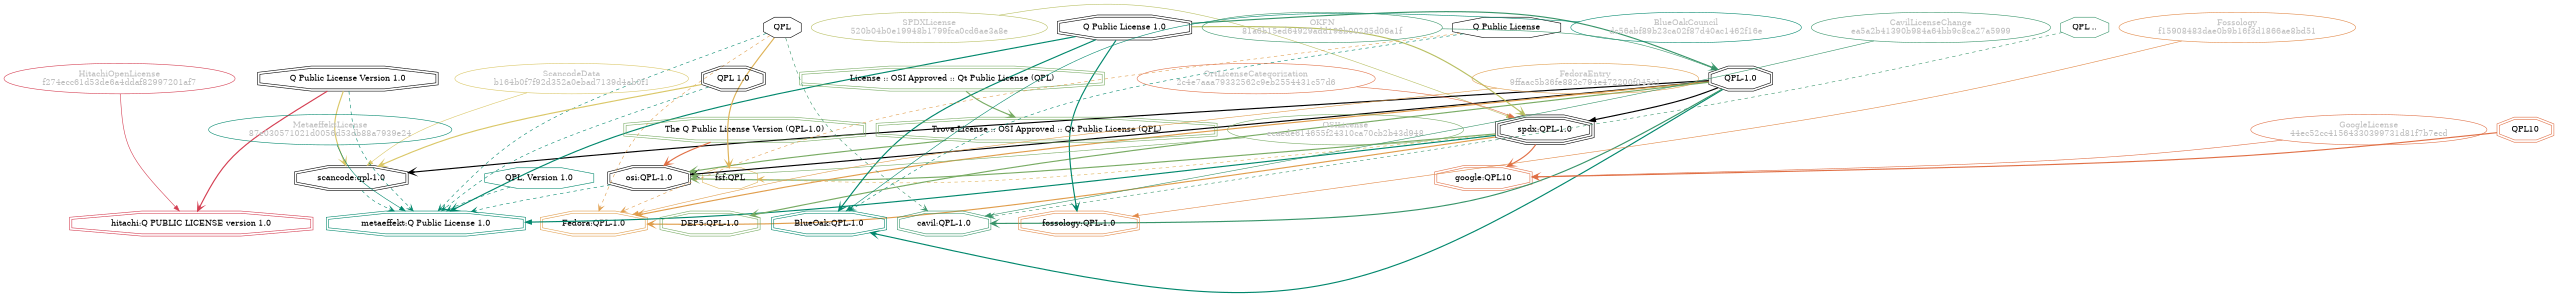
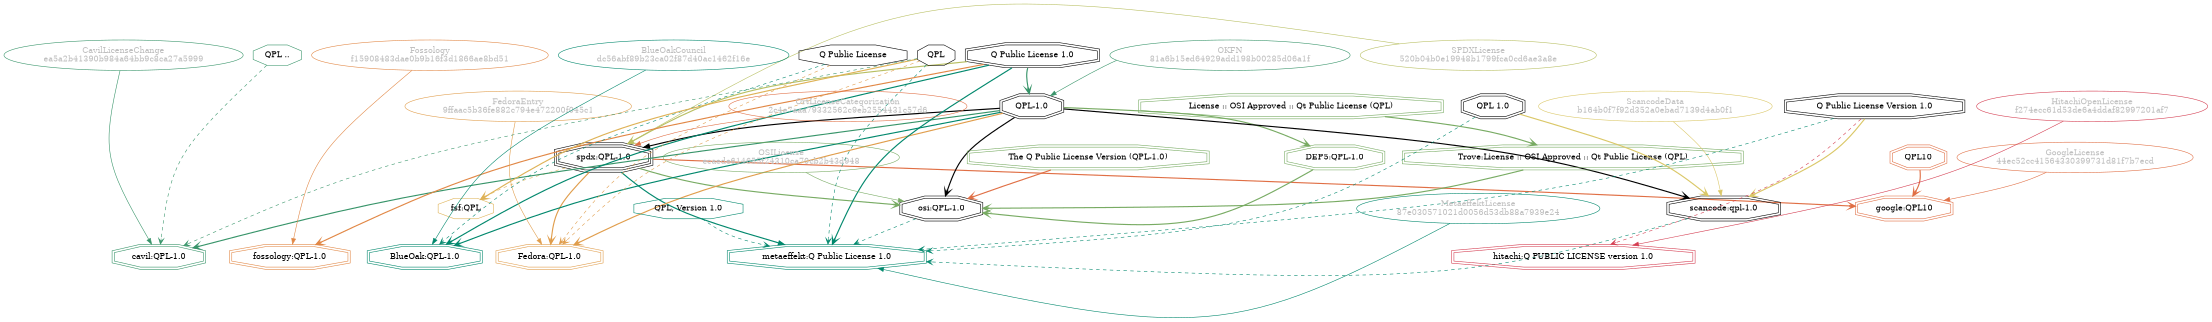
(1075, 113) -> (629, 134)
(254, 138) -> (1747, 196)
none -> (1156, 224)
